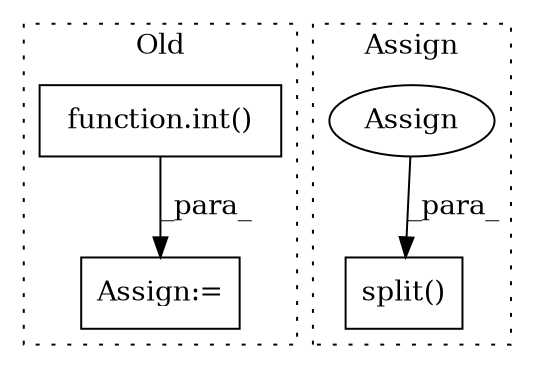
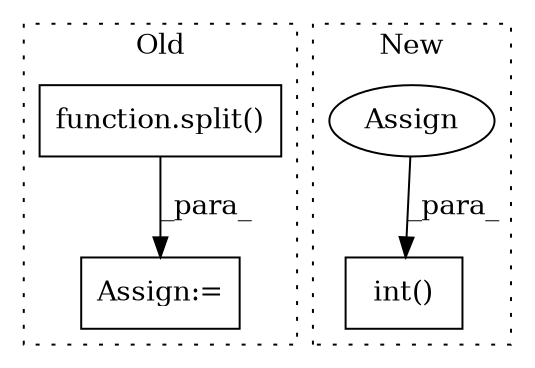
(412, 47) -> (412, 47)
(160, 121) -> (160, 121)
(404, 293) -> (404, 293)
